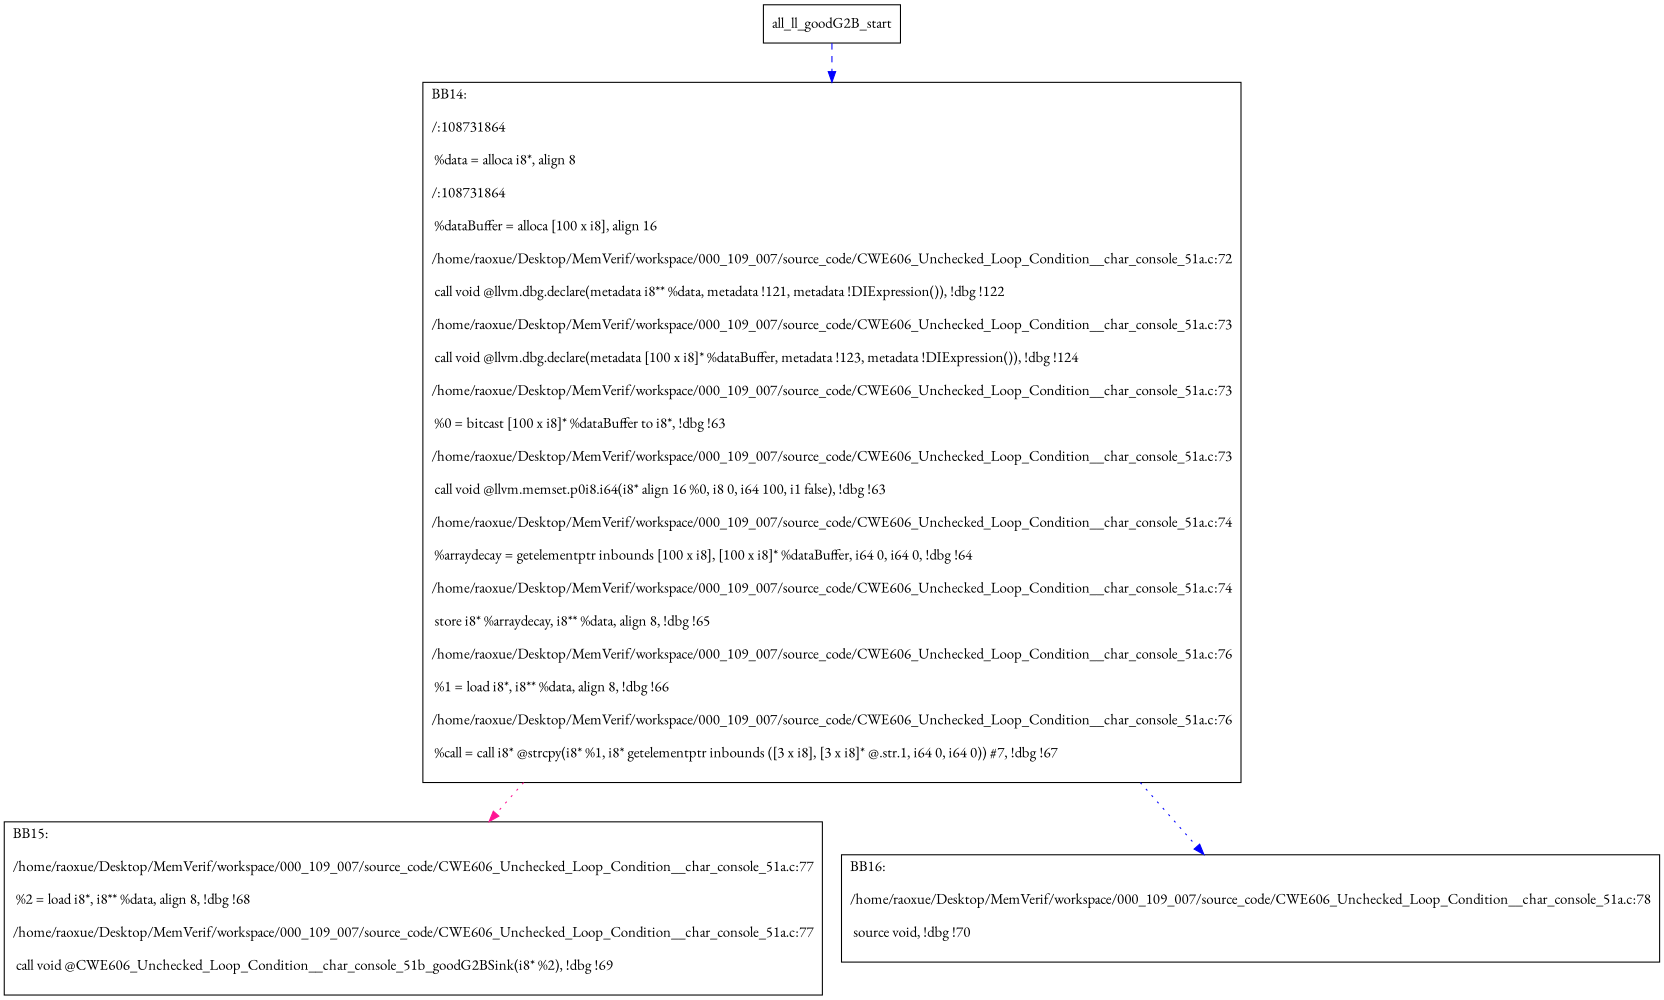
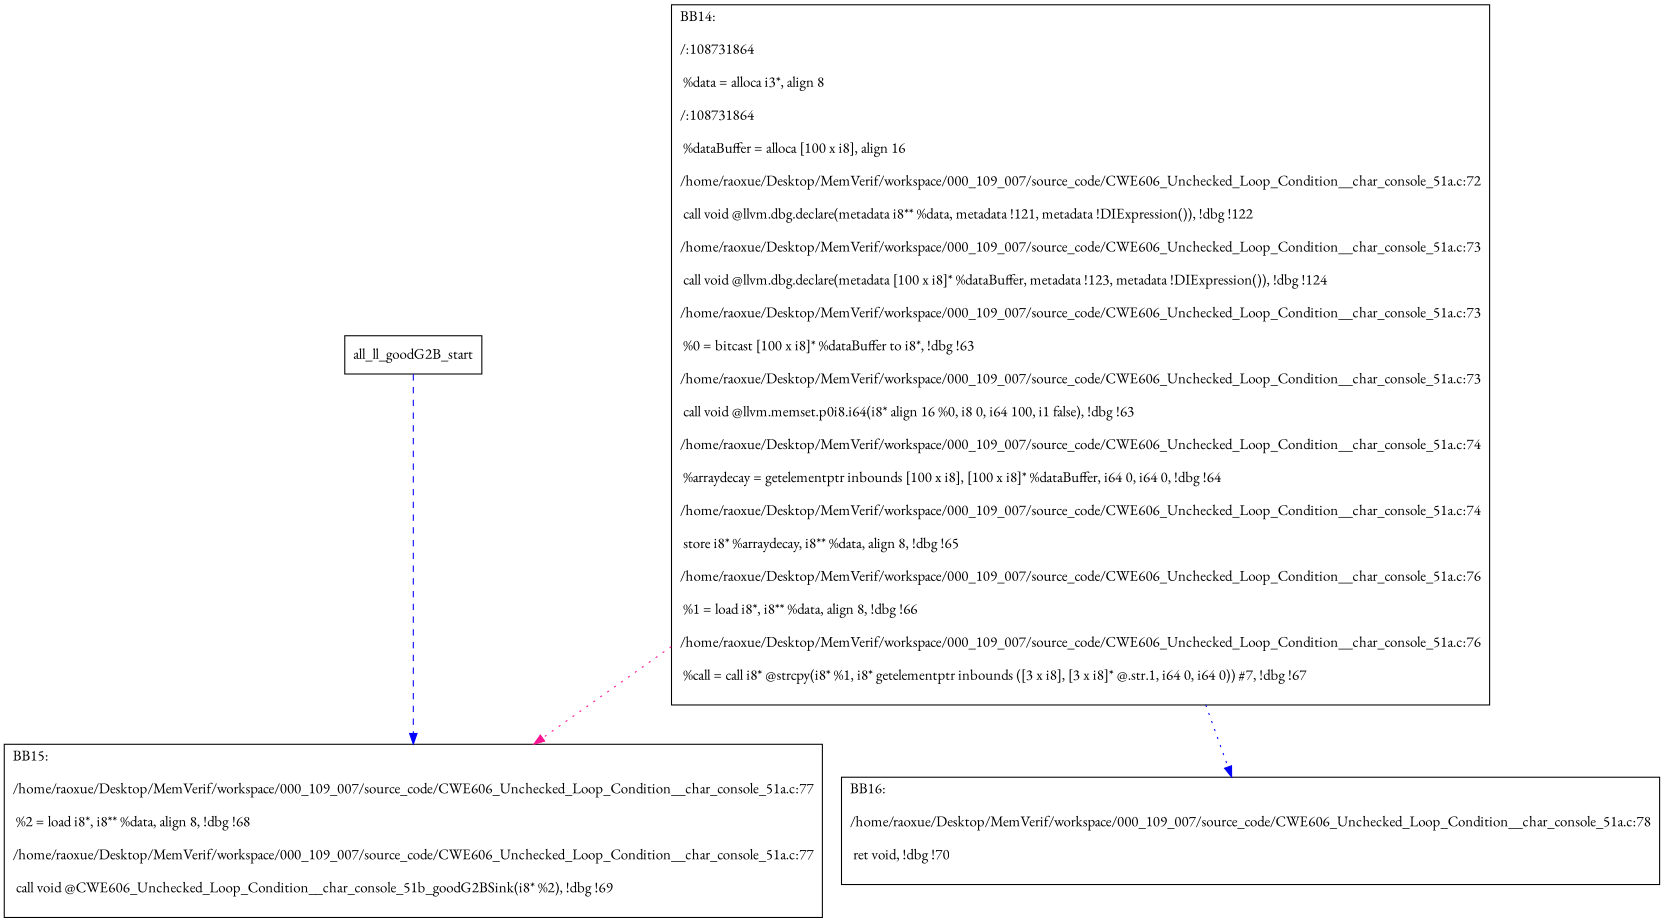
(832, 57) -> (413, 554)
(504, 160) -> (752, 82)
(911, 932) -> (900, 855)
